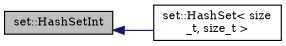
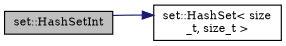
(139, 30) -> (127, 15)
